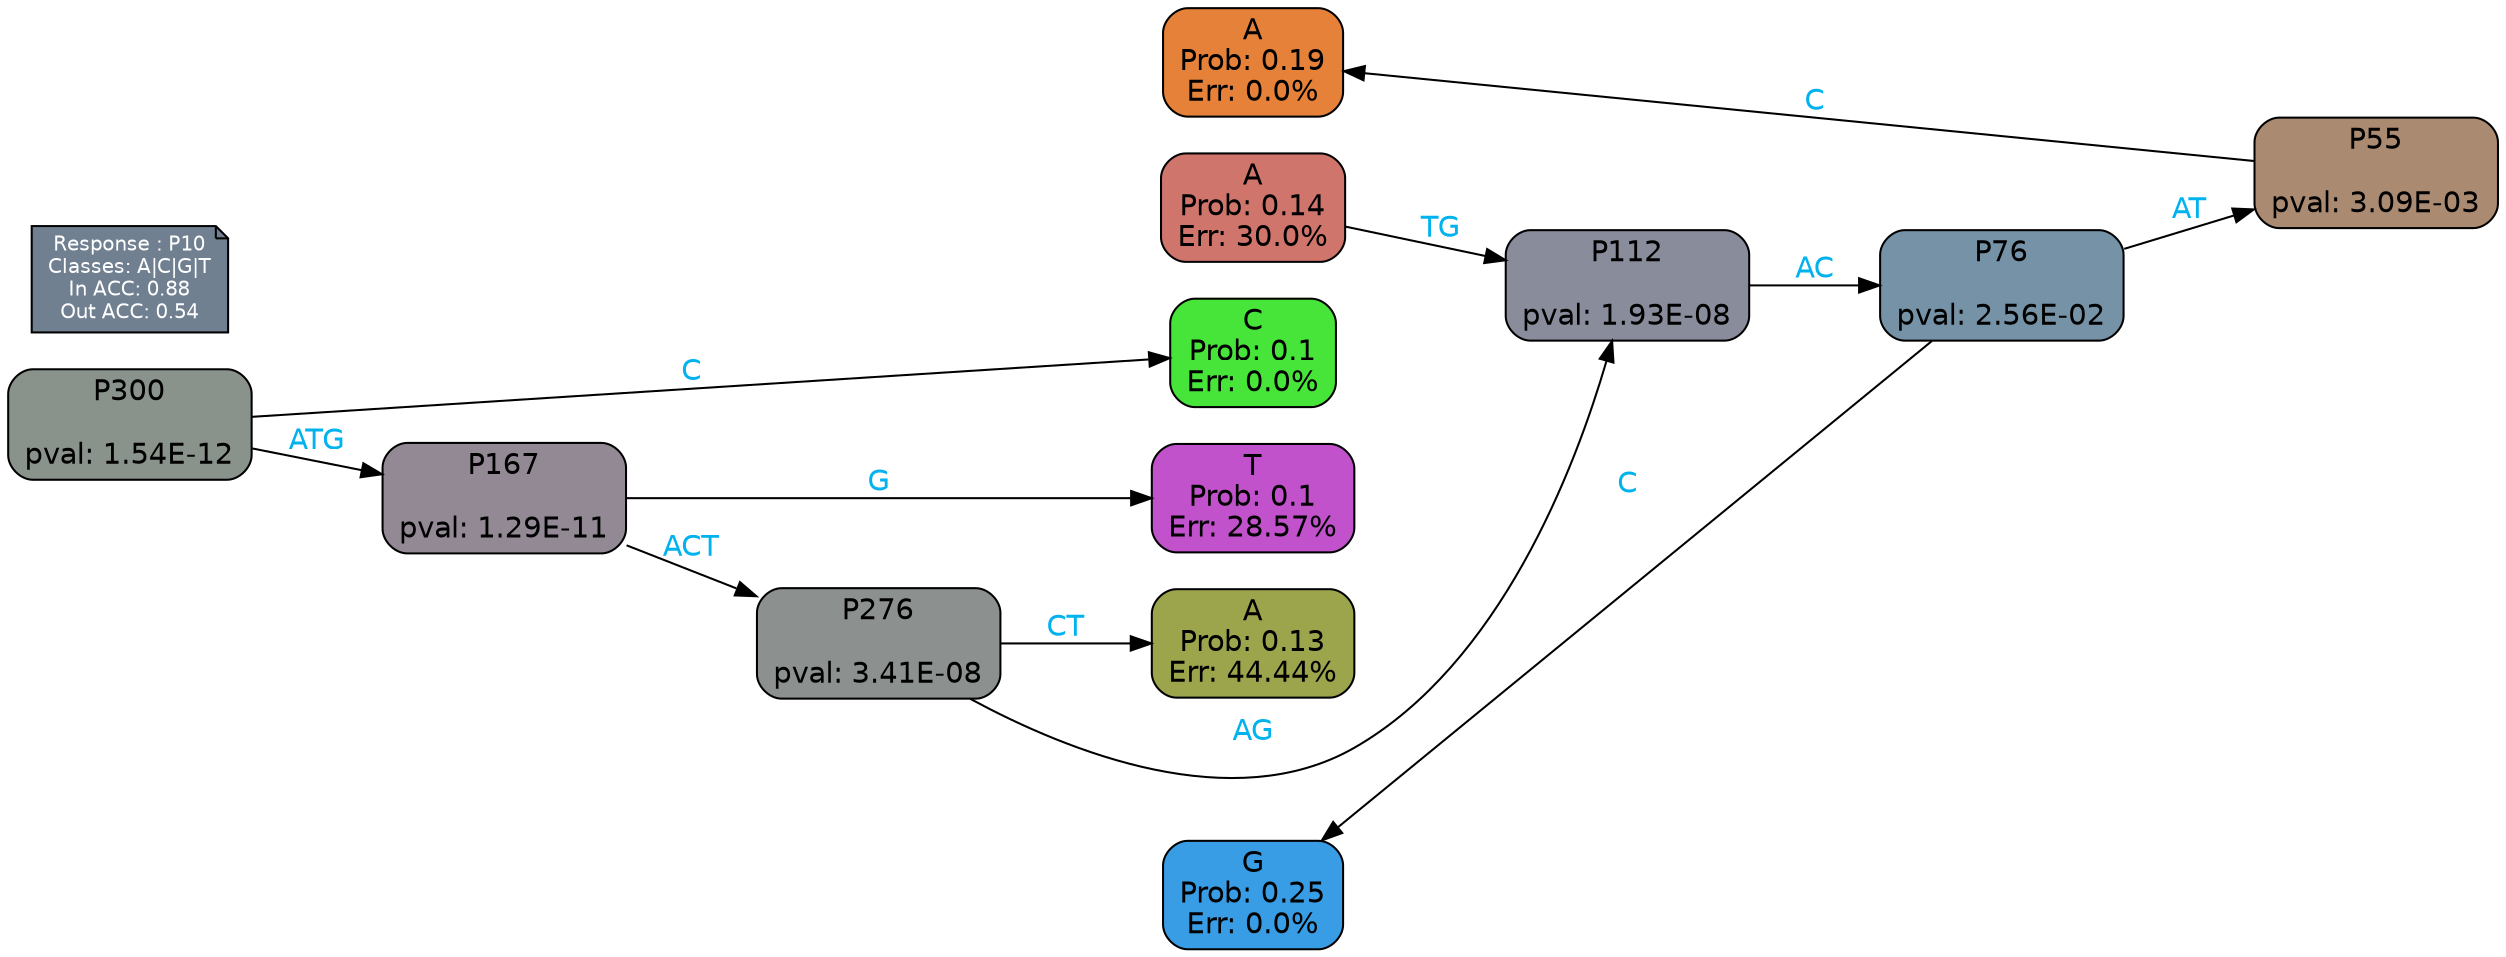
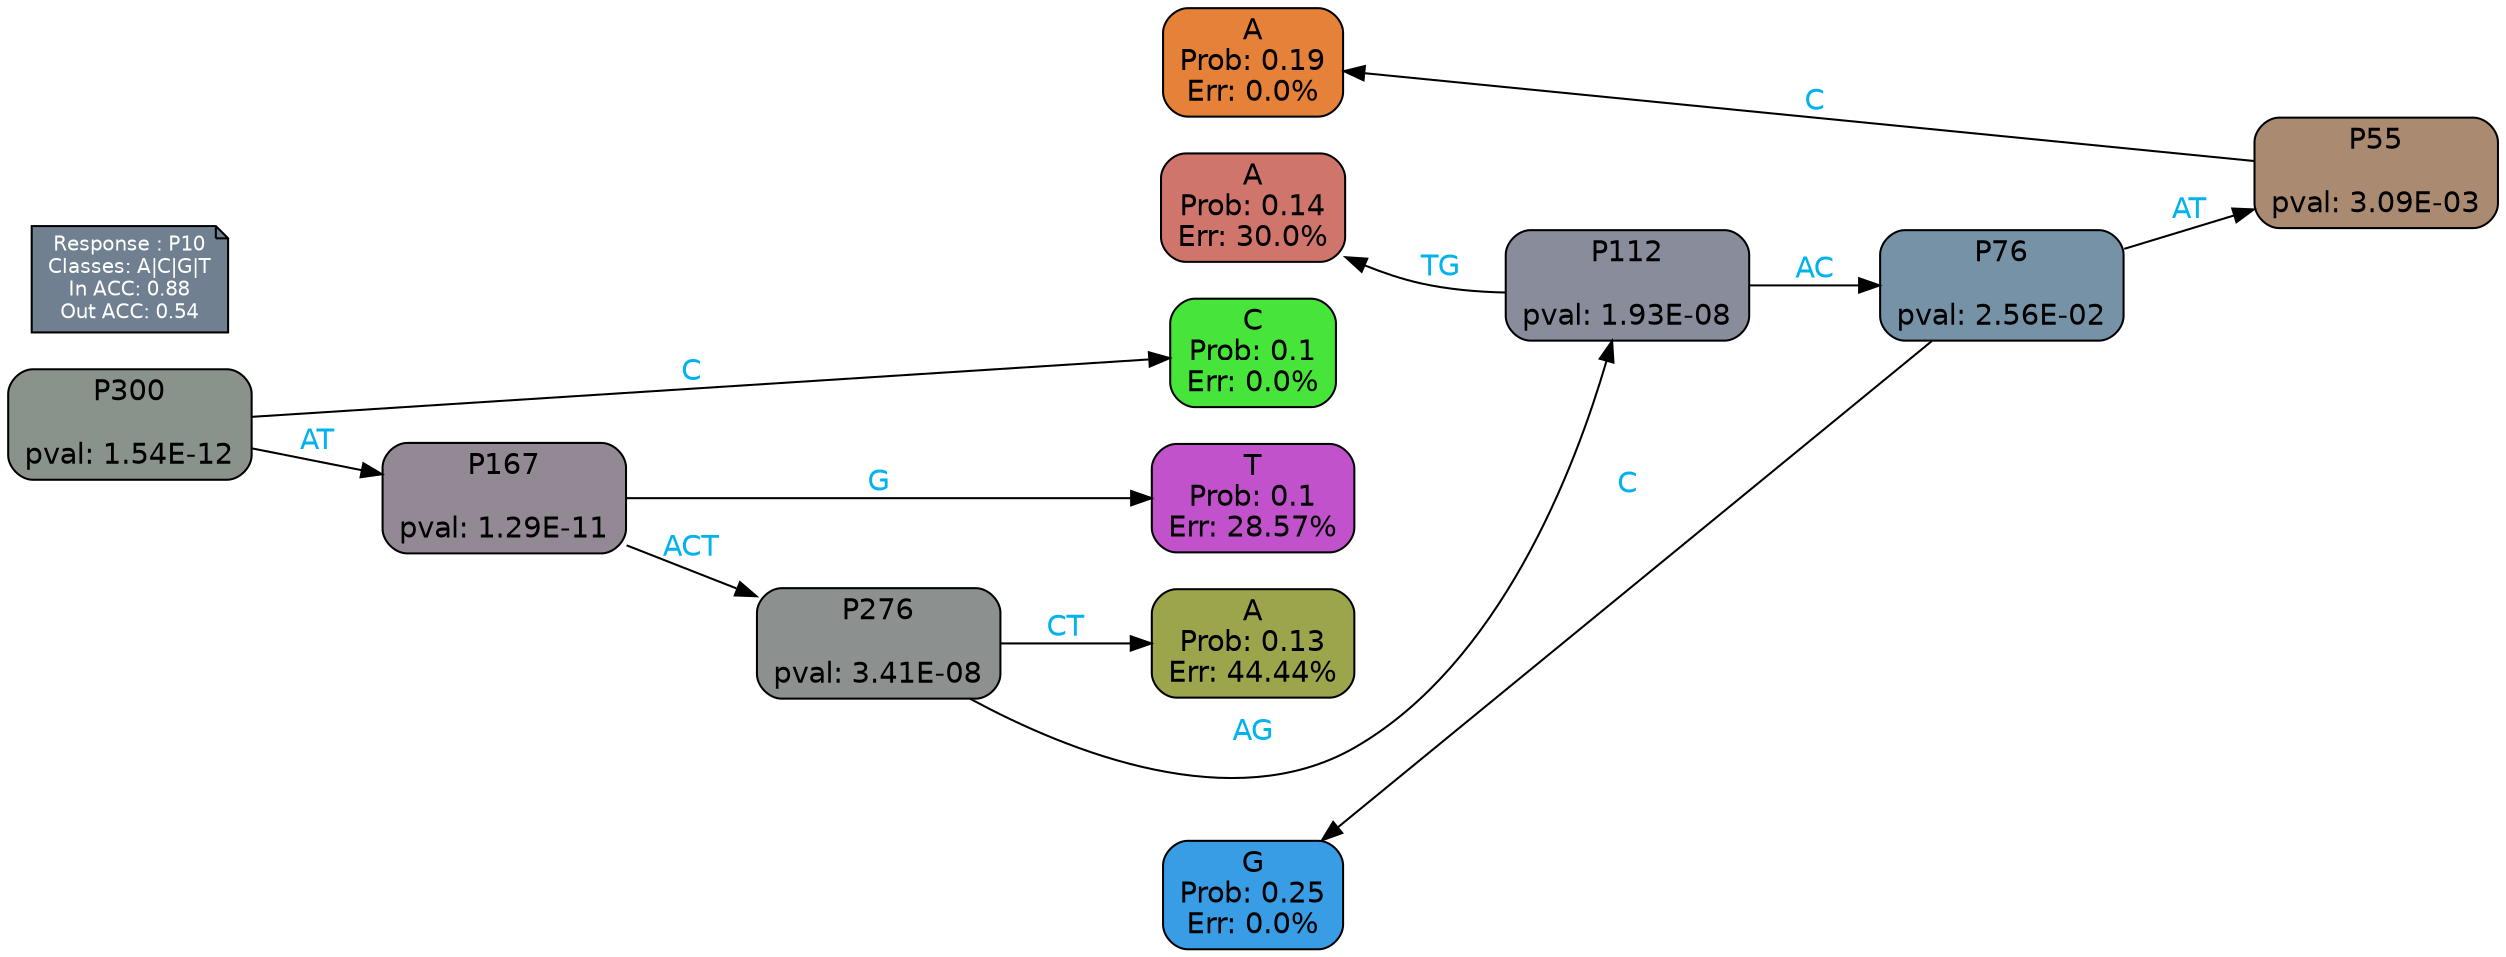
(1415, 241) -> (1434, 286)
(317, 442) -> (317, 442)
